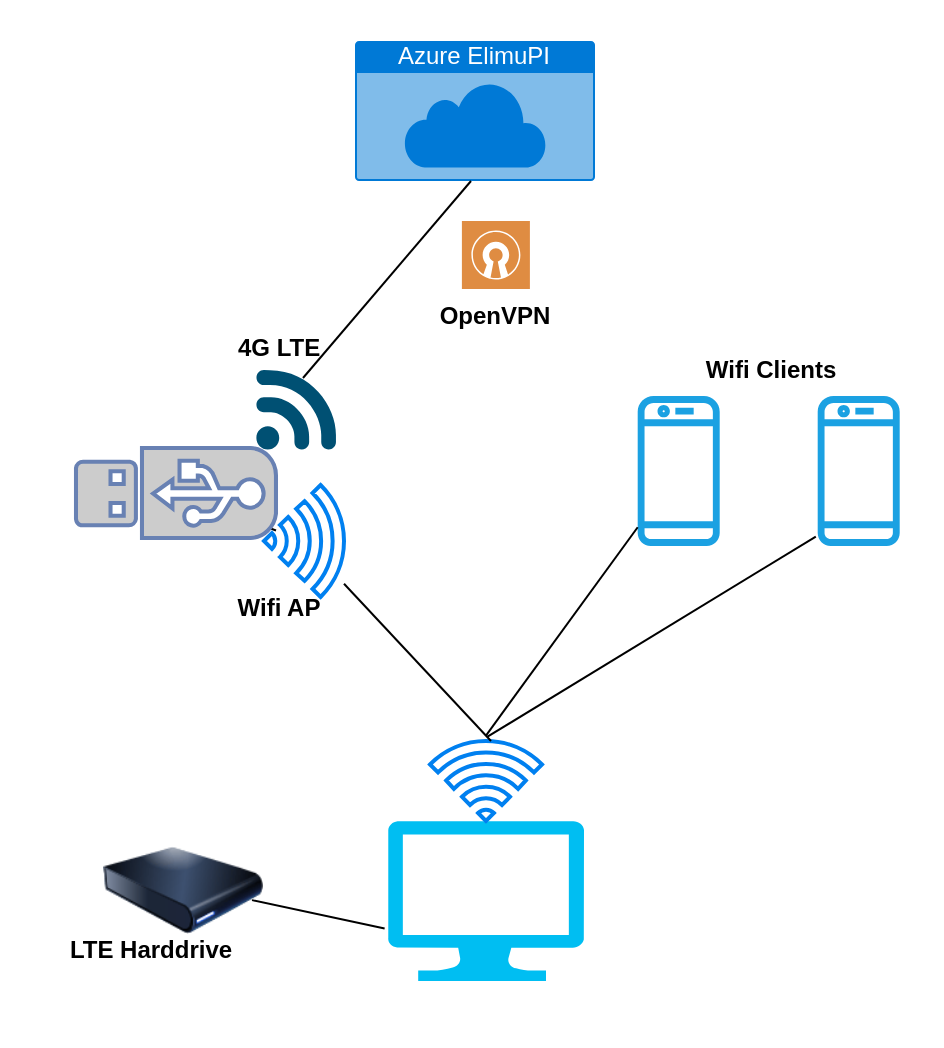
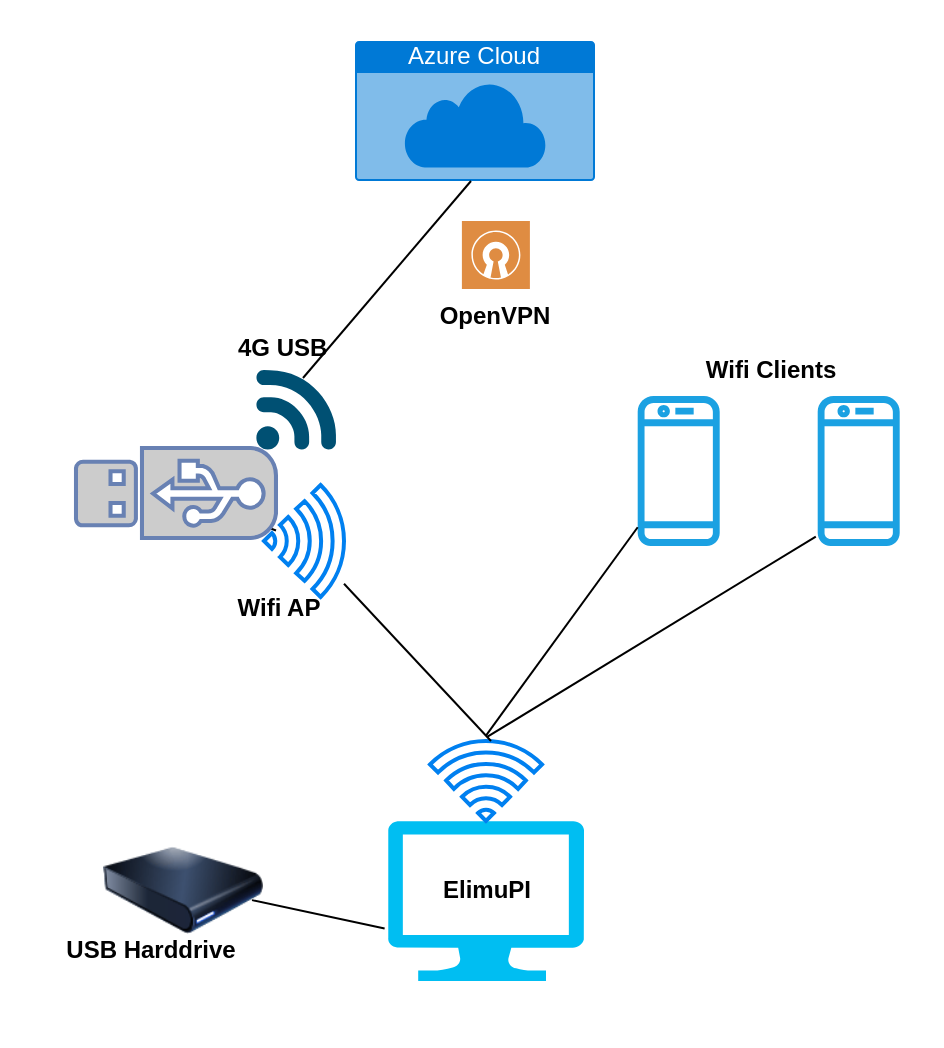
(475, 57) -> (475, 57)
(276, 349) -> (276, 349)
none -> (486, 891)
(152, 965) -> (152, 965)
